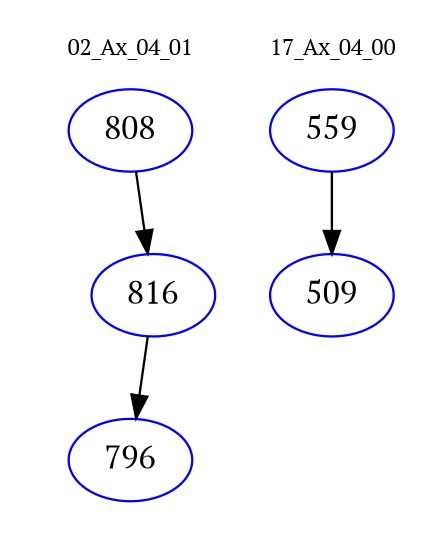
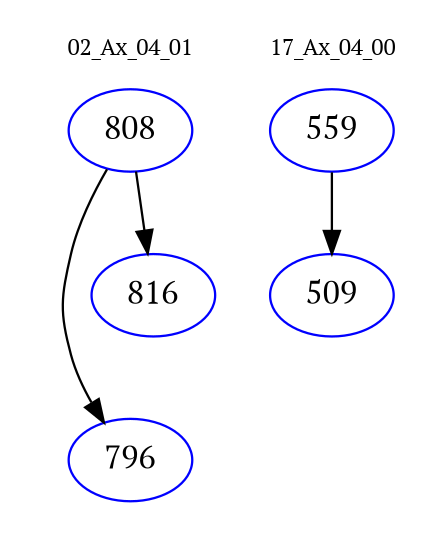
(144, 366) -> (65, 284)
